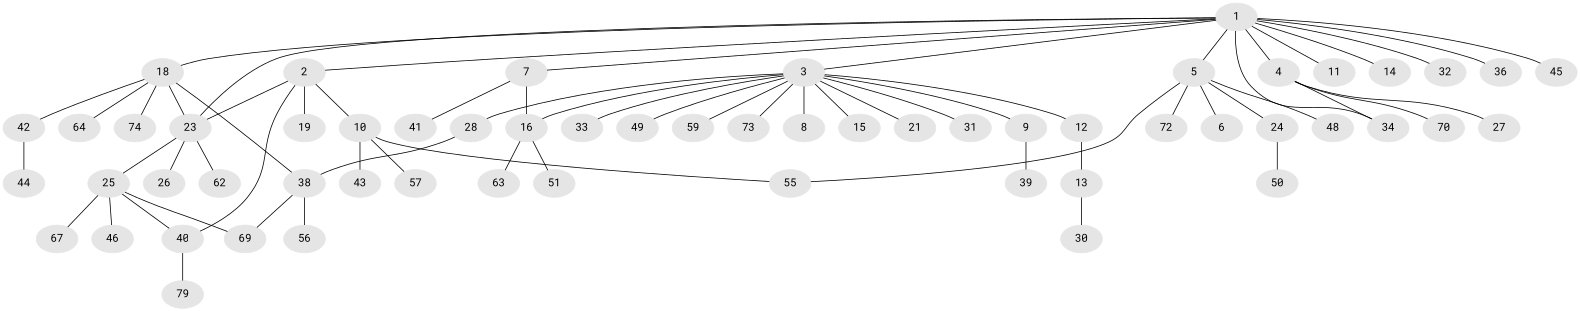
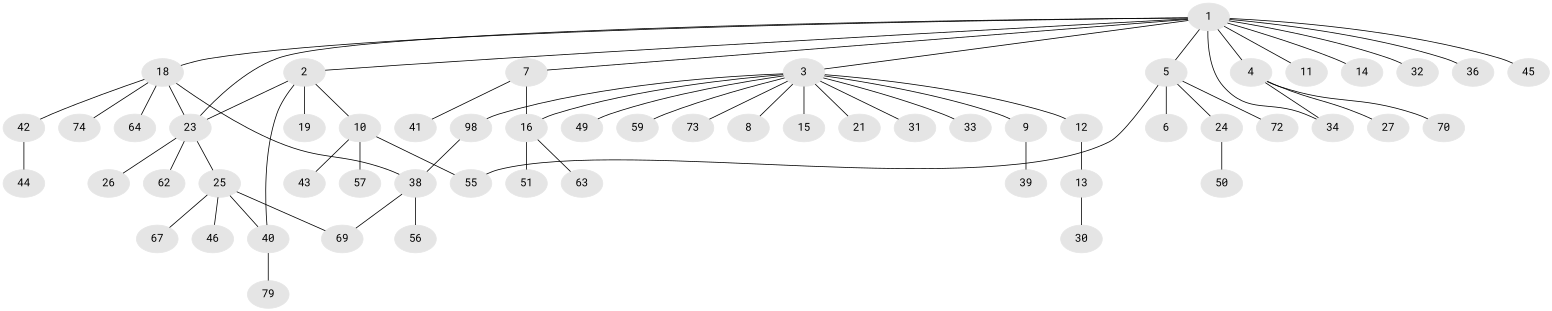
(471, 128) -> (471, 128)
(1333, 128) -> none
